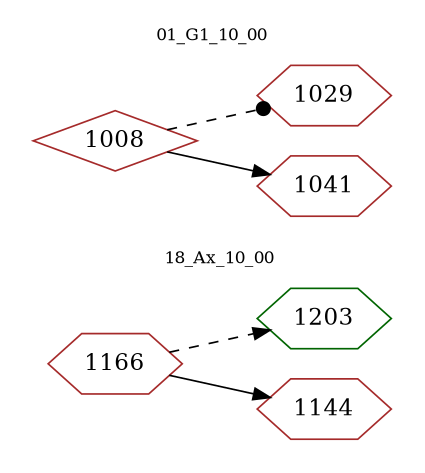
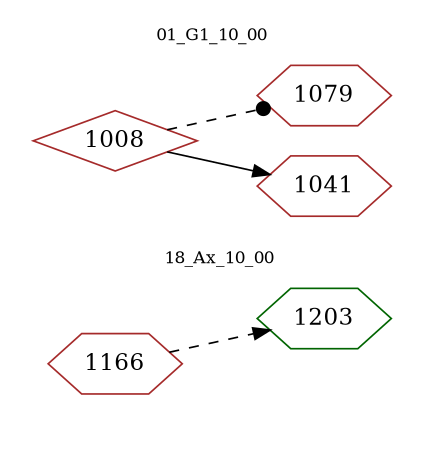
(324, 96) -> (324, 96)
(324, 409) -> none
